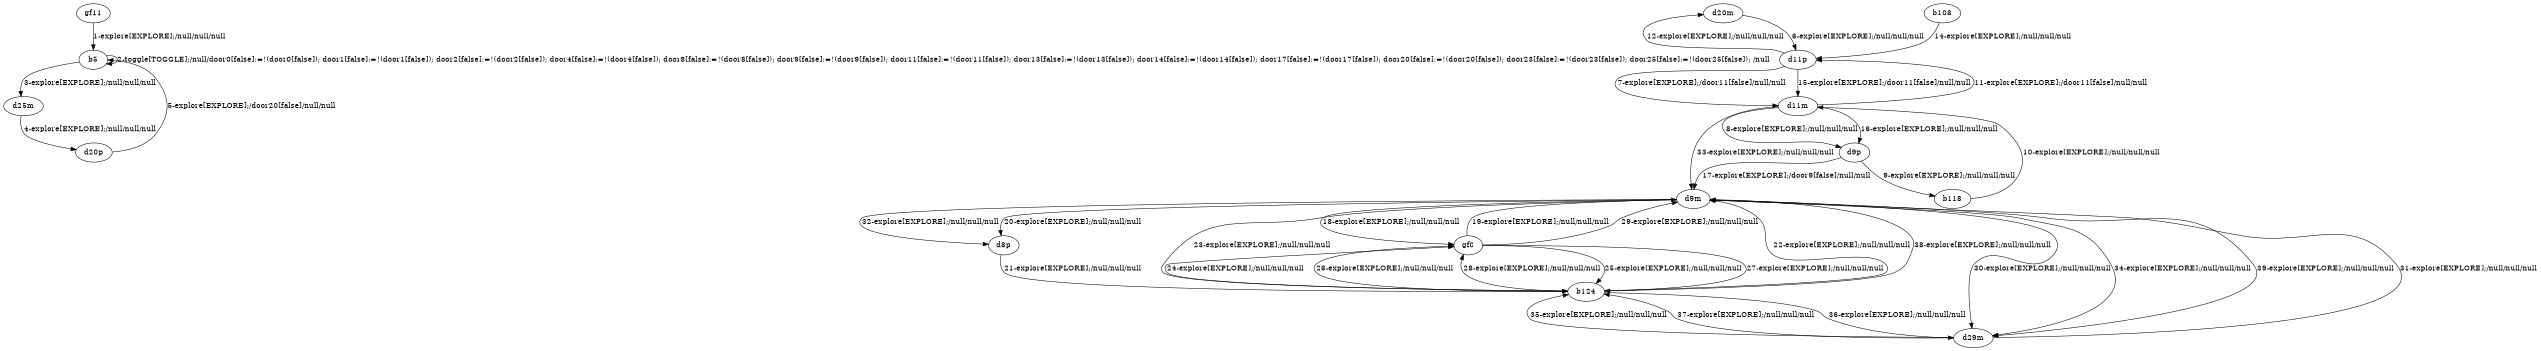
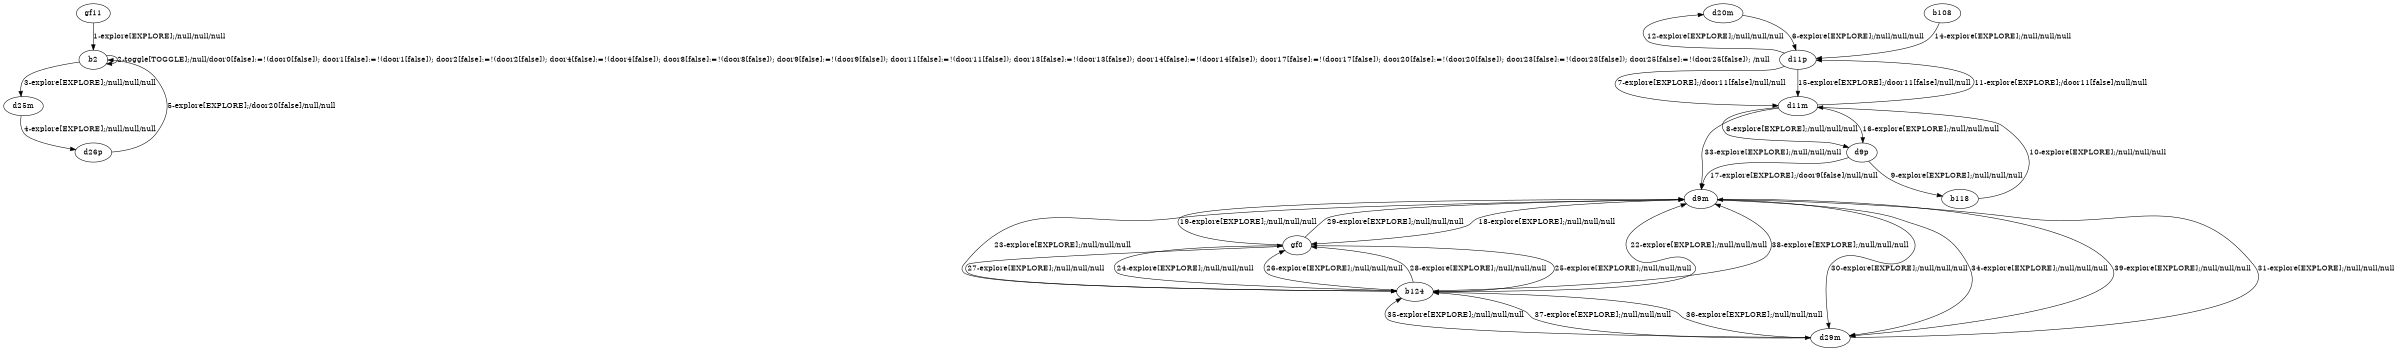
(93, 60) -> (93, 60)
(94, 153) -> (93, 153)
(1004, 245) -> none
